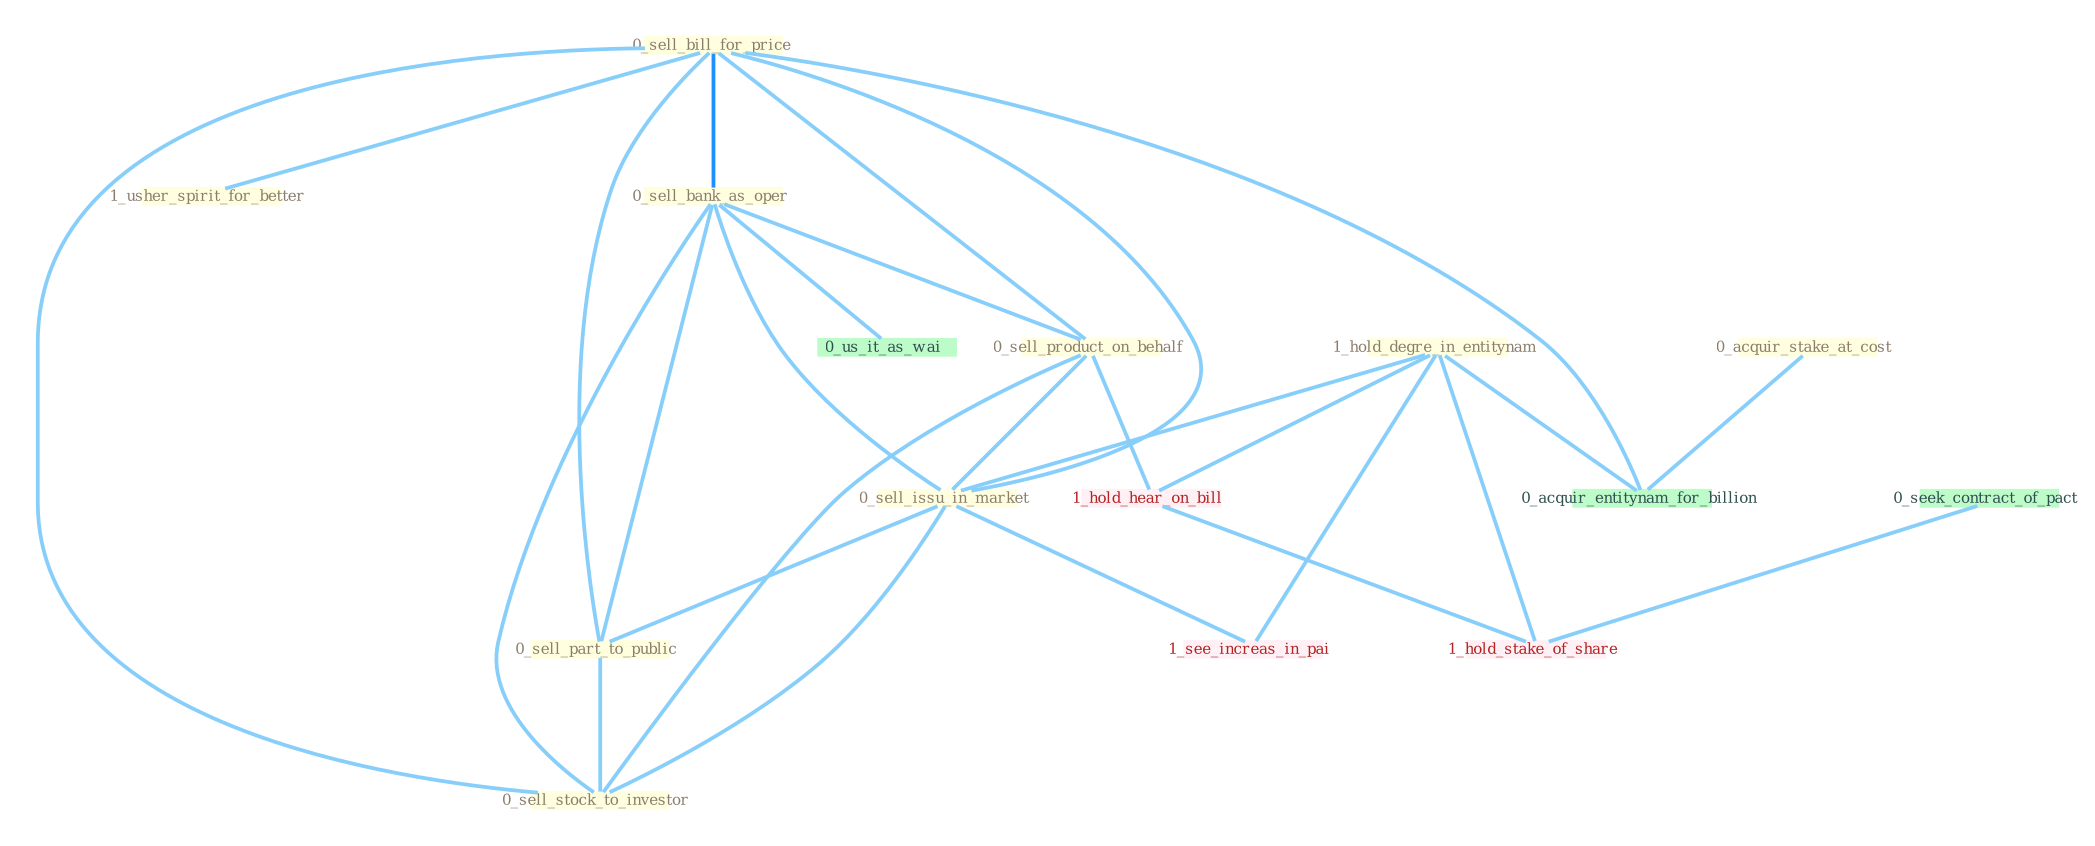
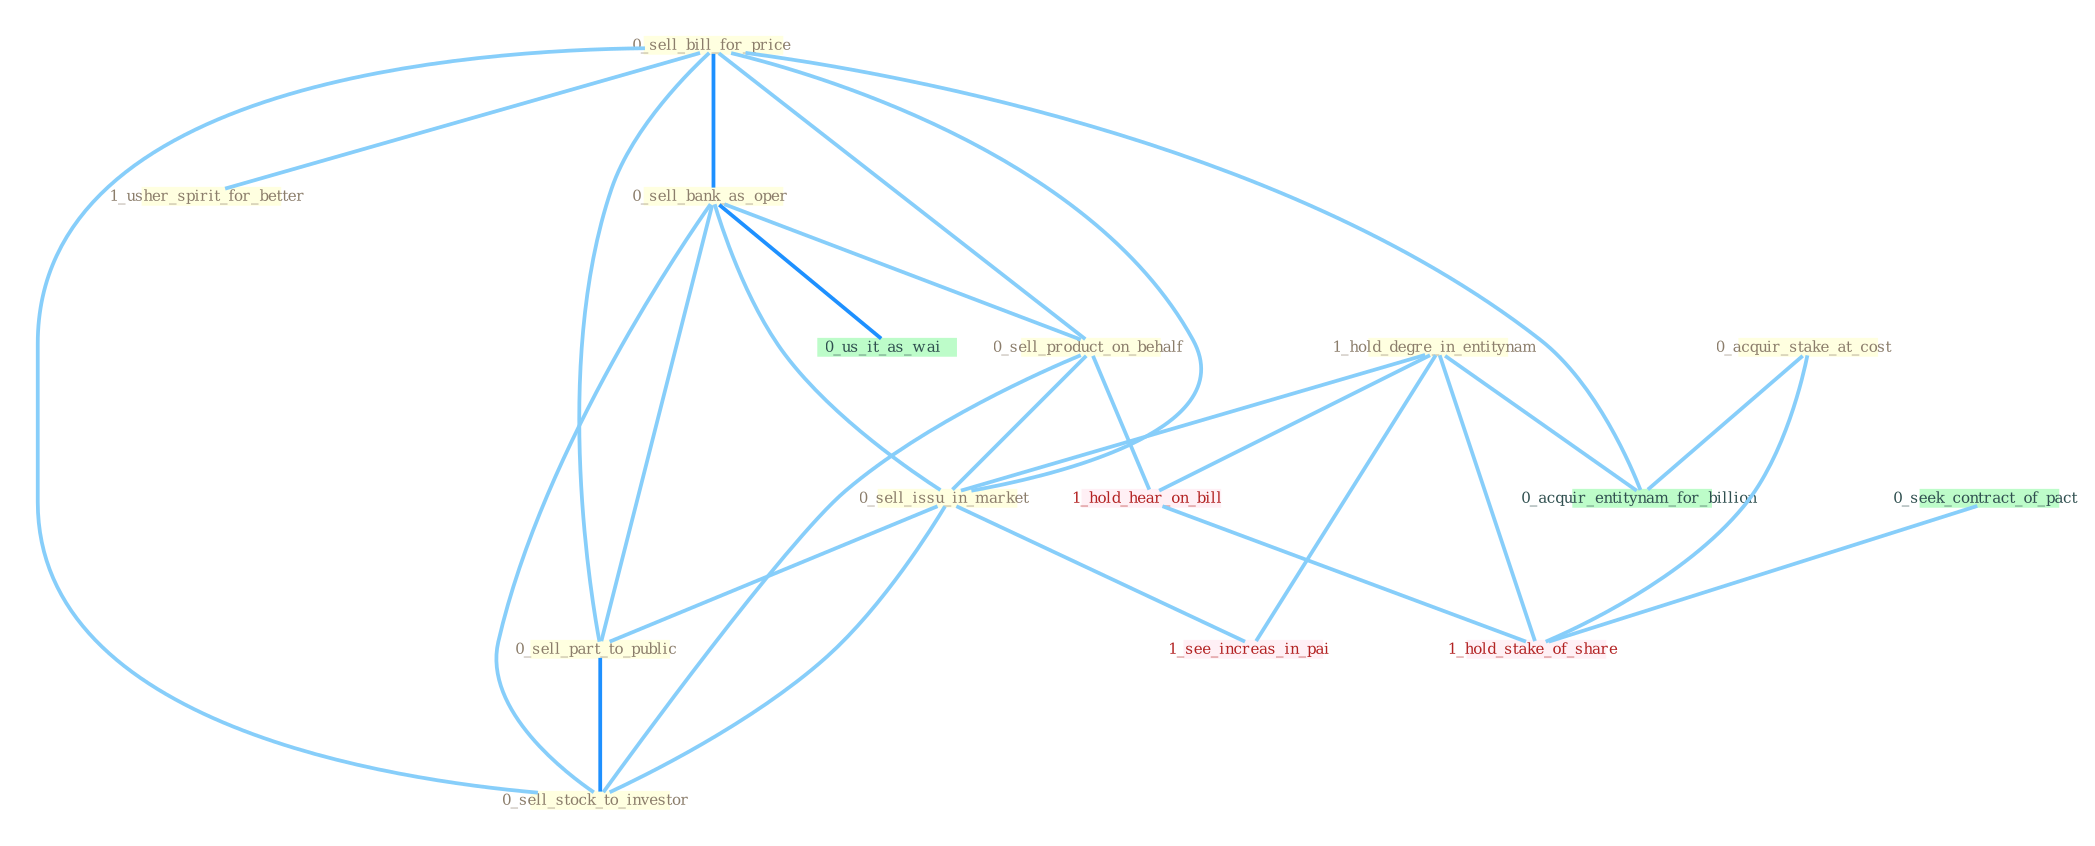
(800, 272) -> (800, 272)
none -> (1717, 534)
(600, 725) -> (600, 725)
